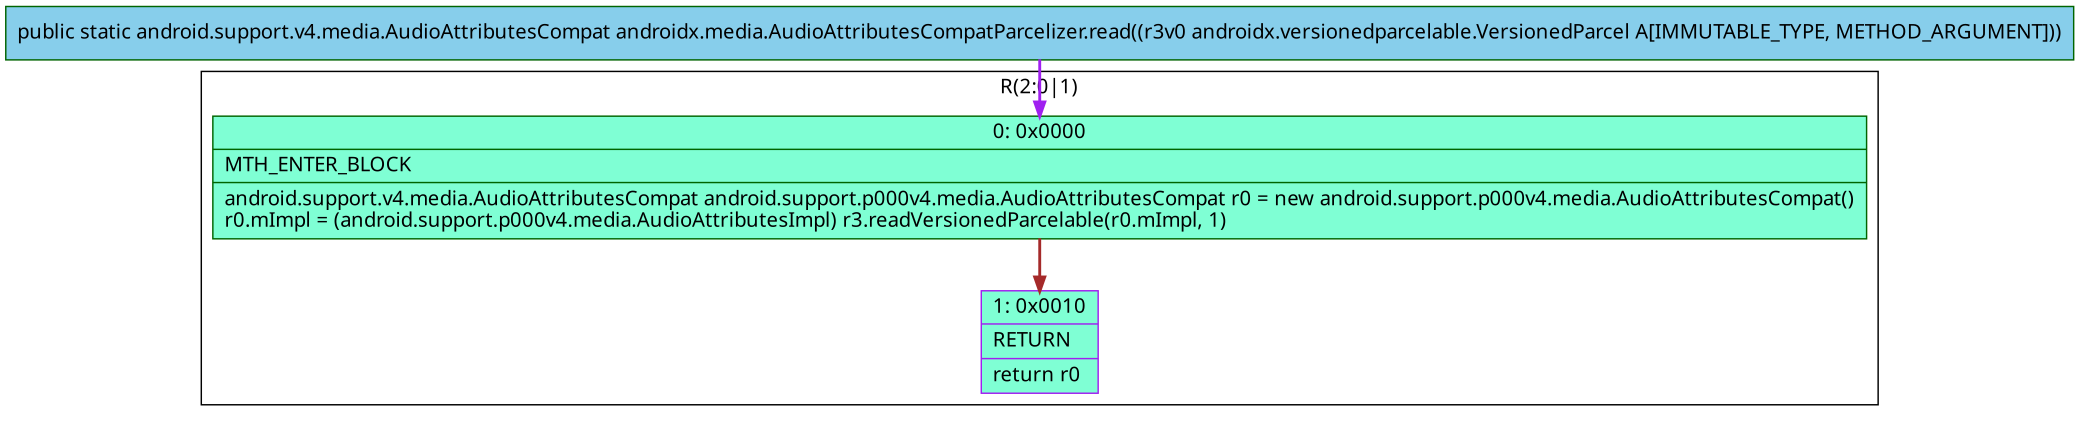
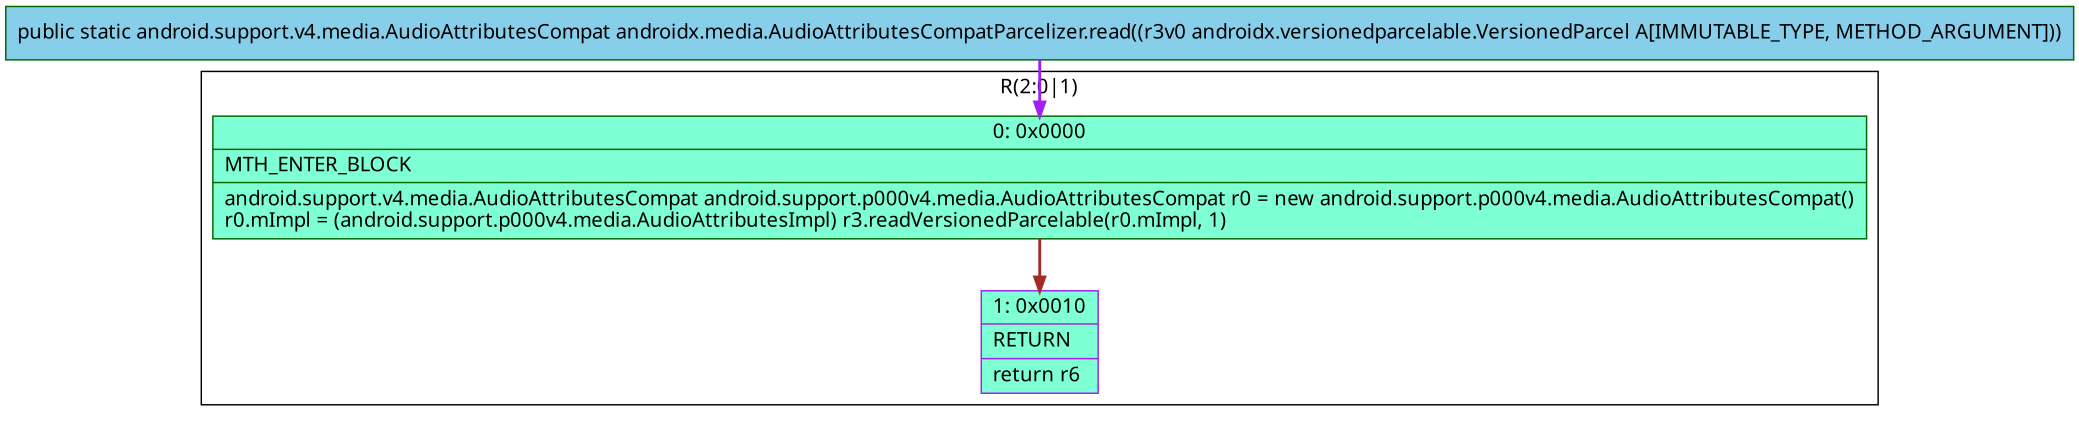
(1037, 375) -> (1037, 375)
